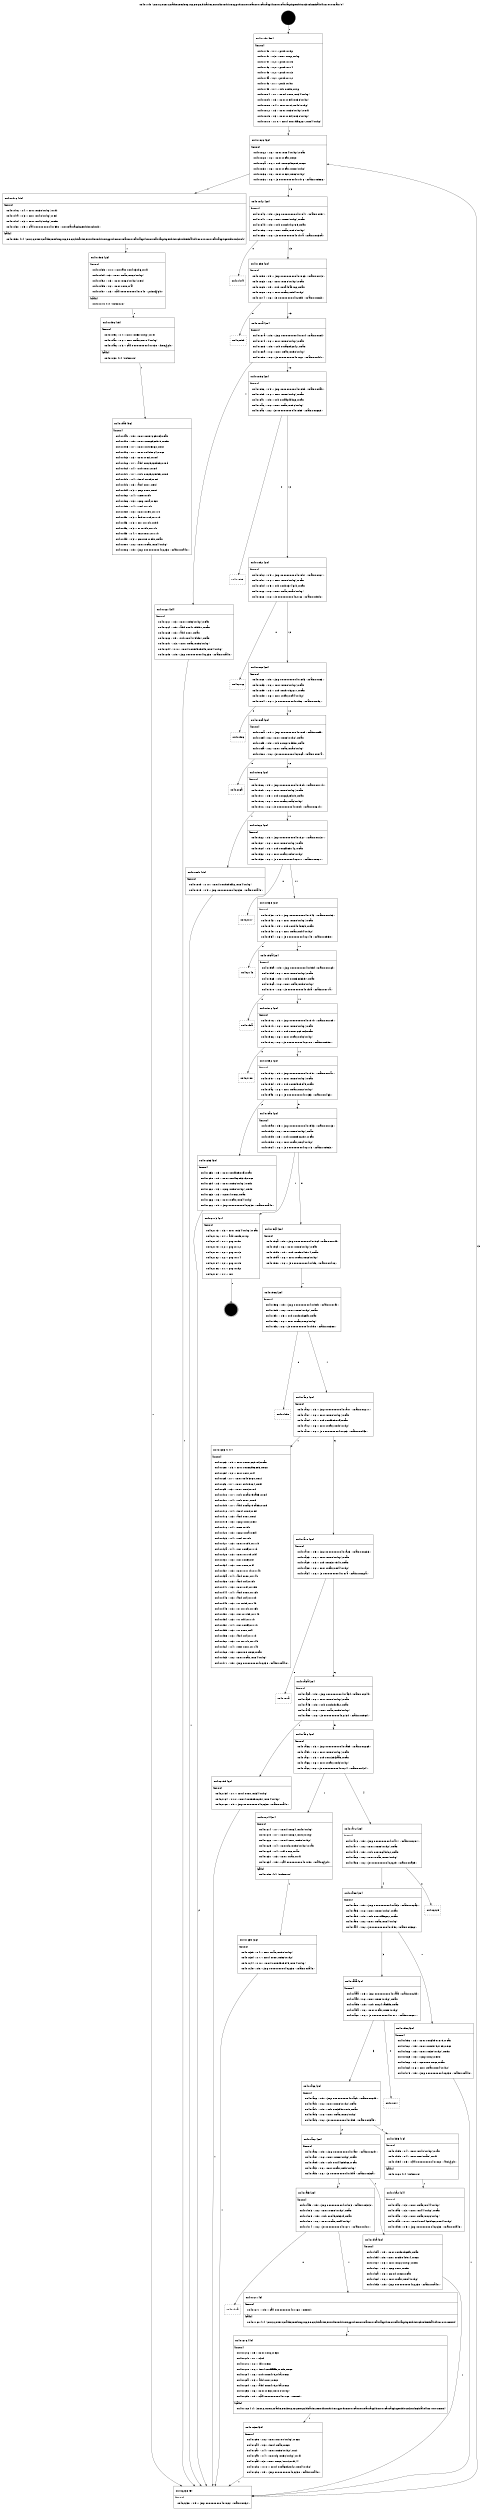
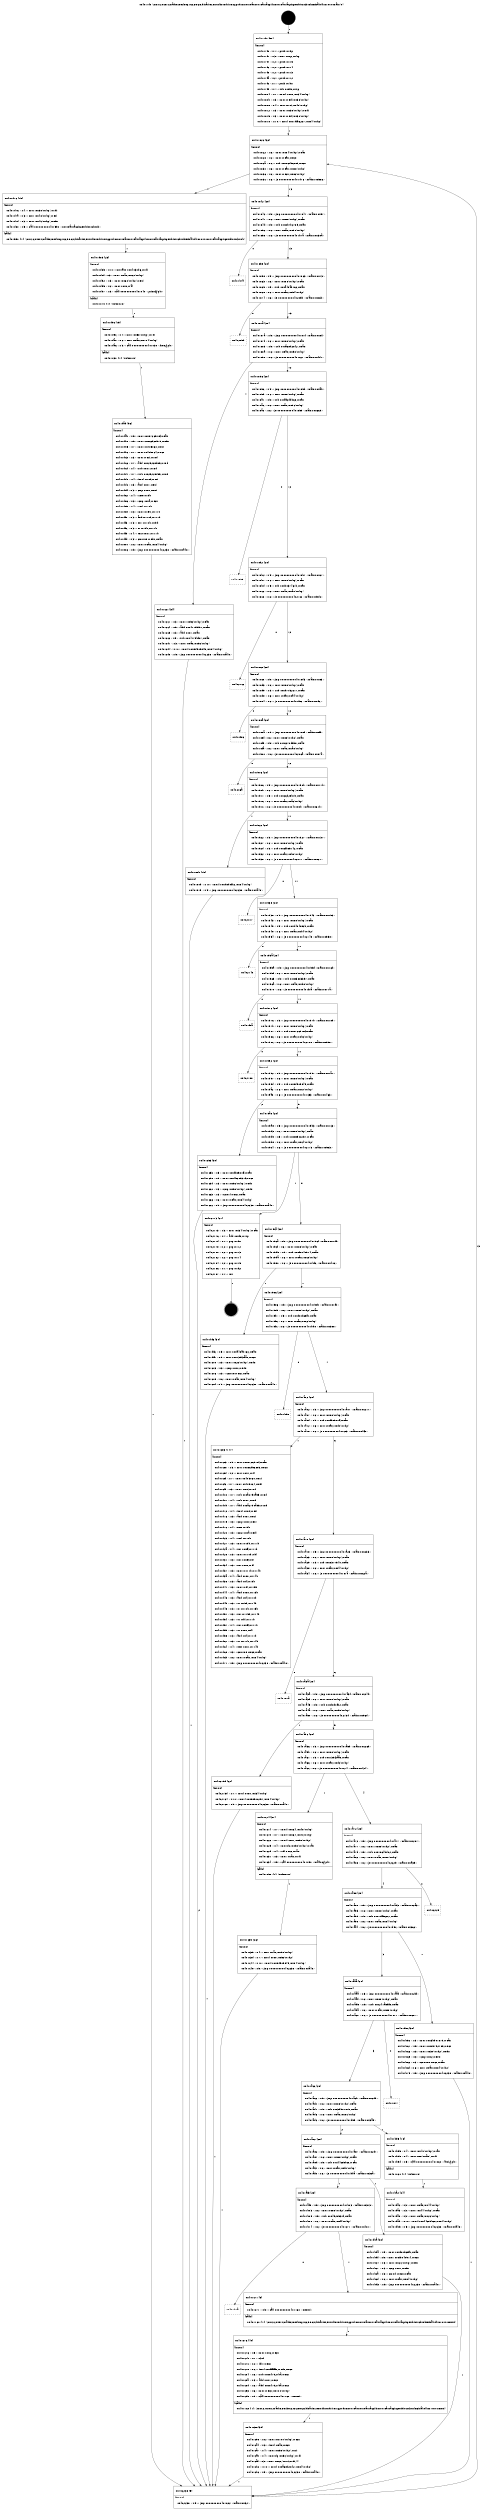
none -> (240, 1362)
